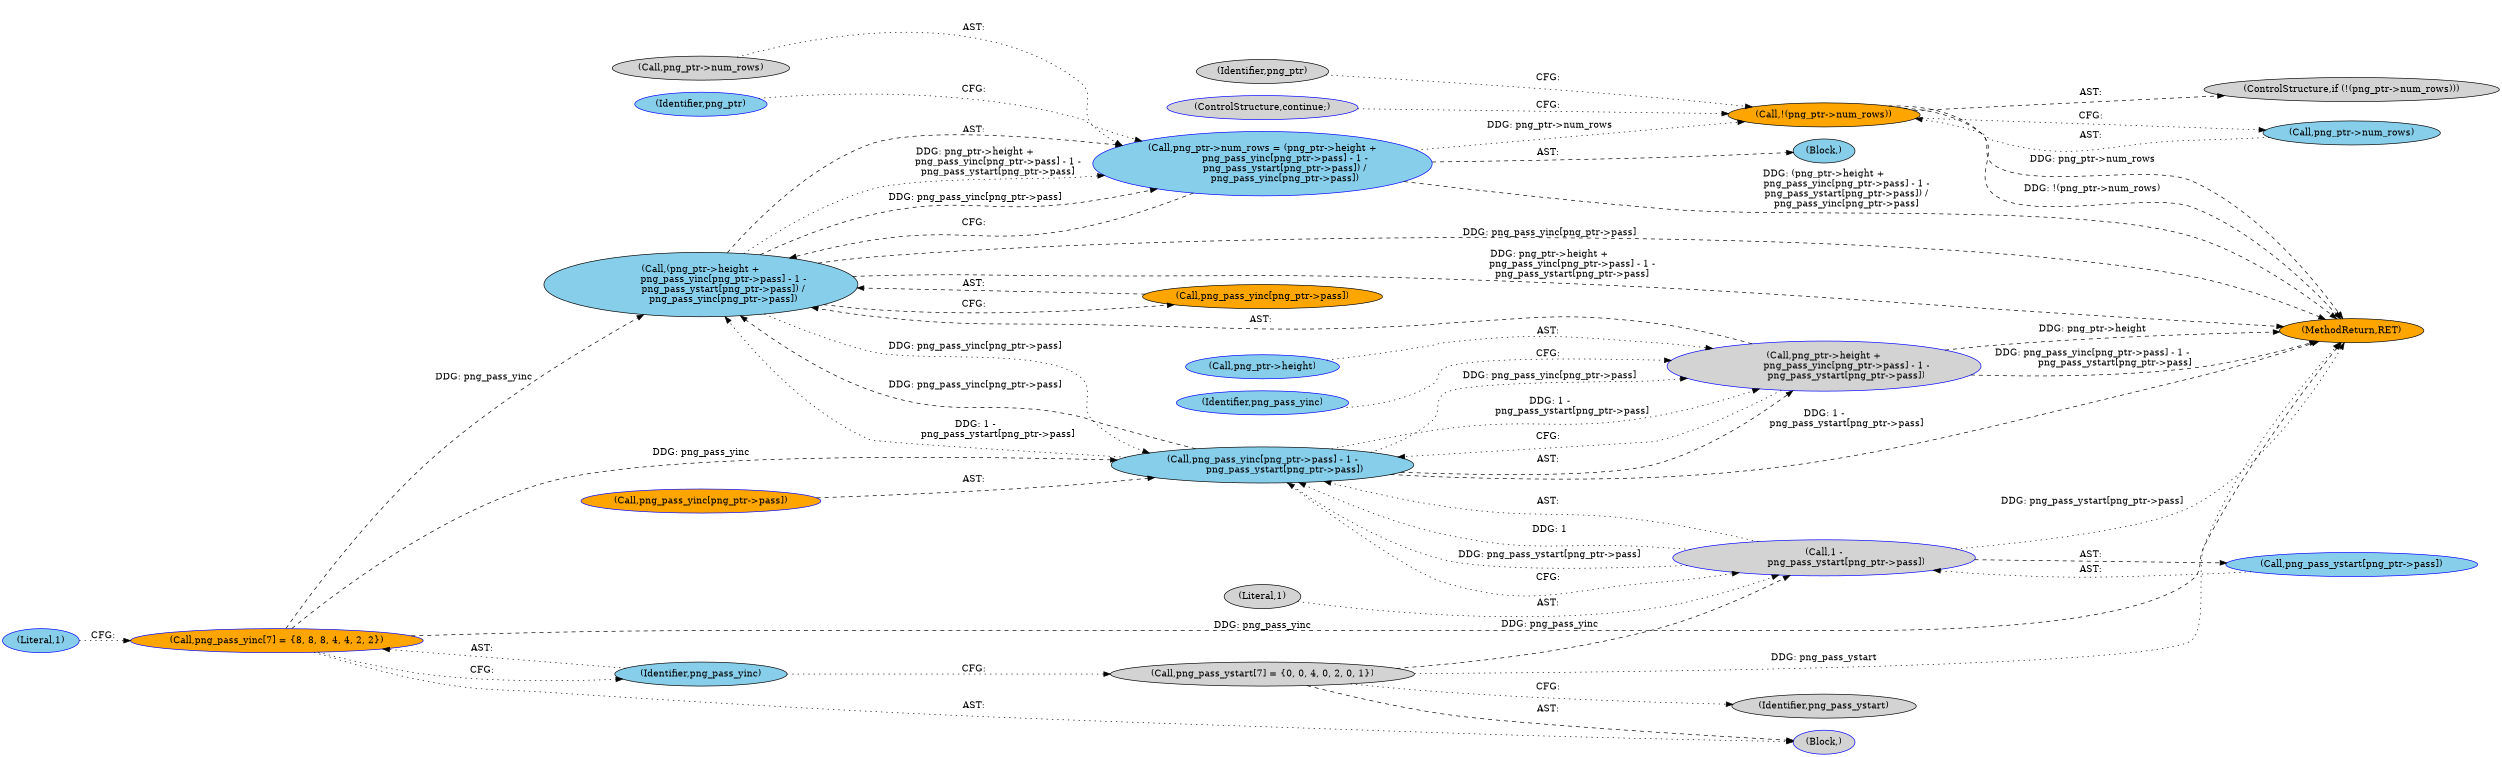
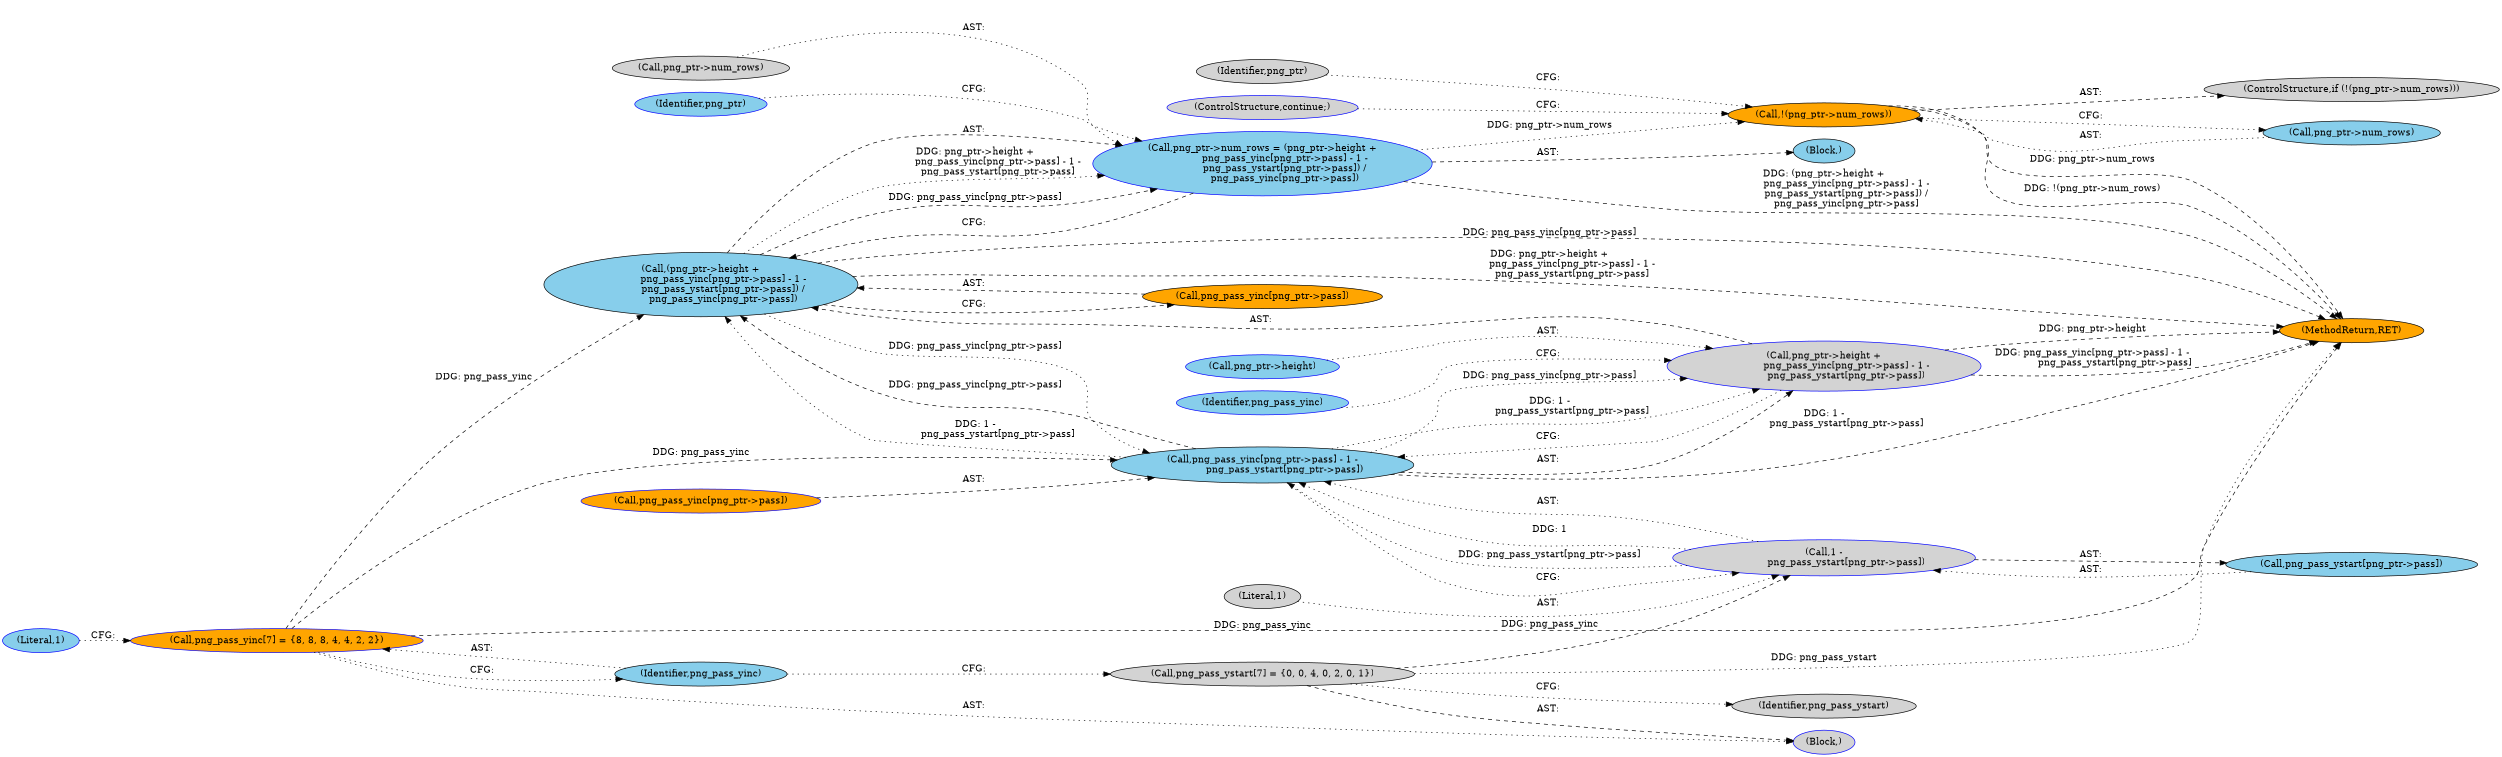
(2182, 511) -> none
(2352, 565) -> (2352, 565)
